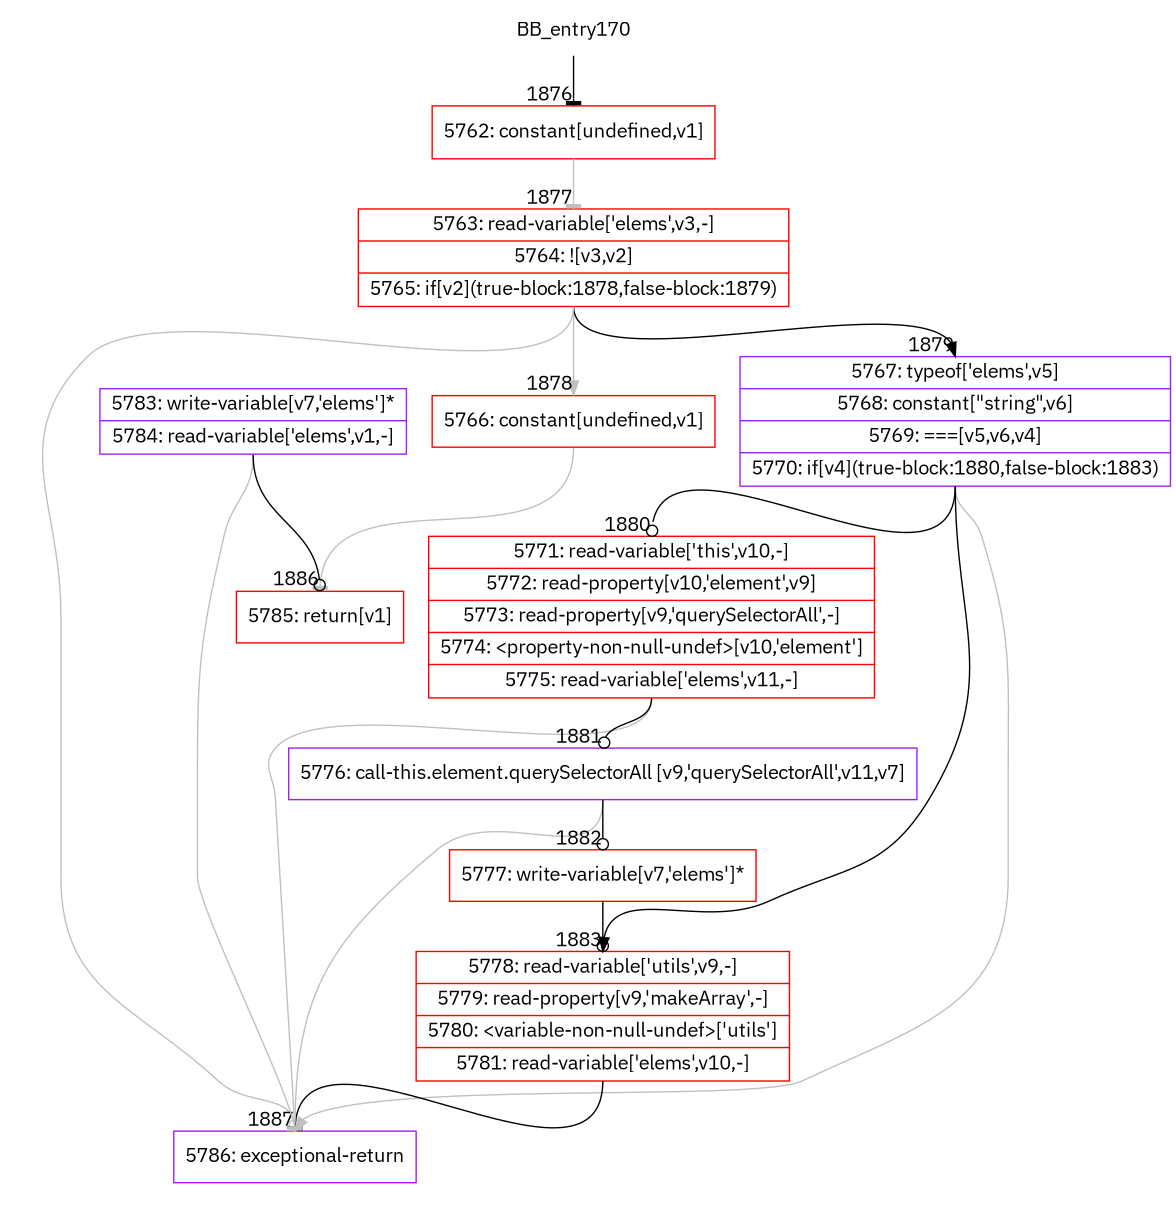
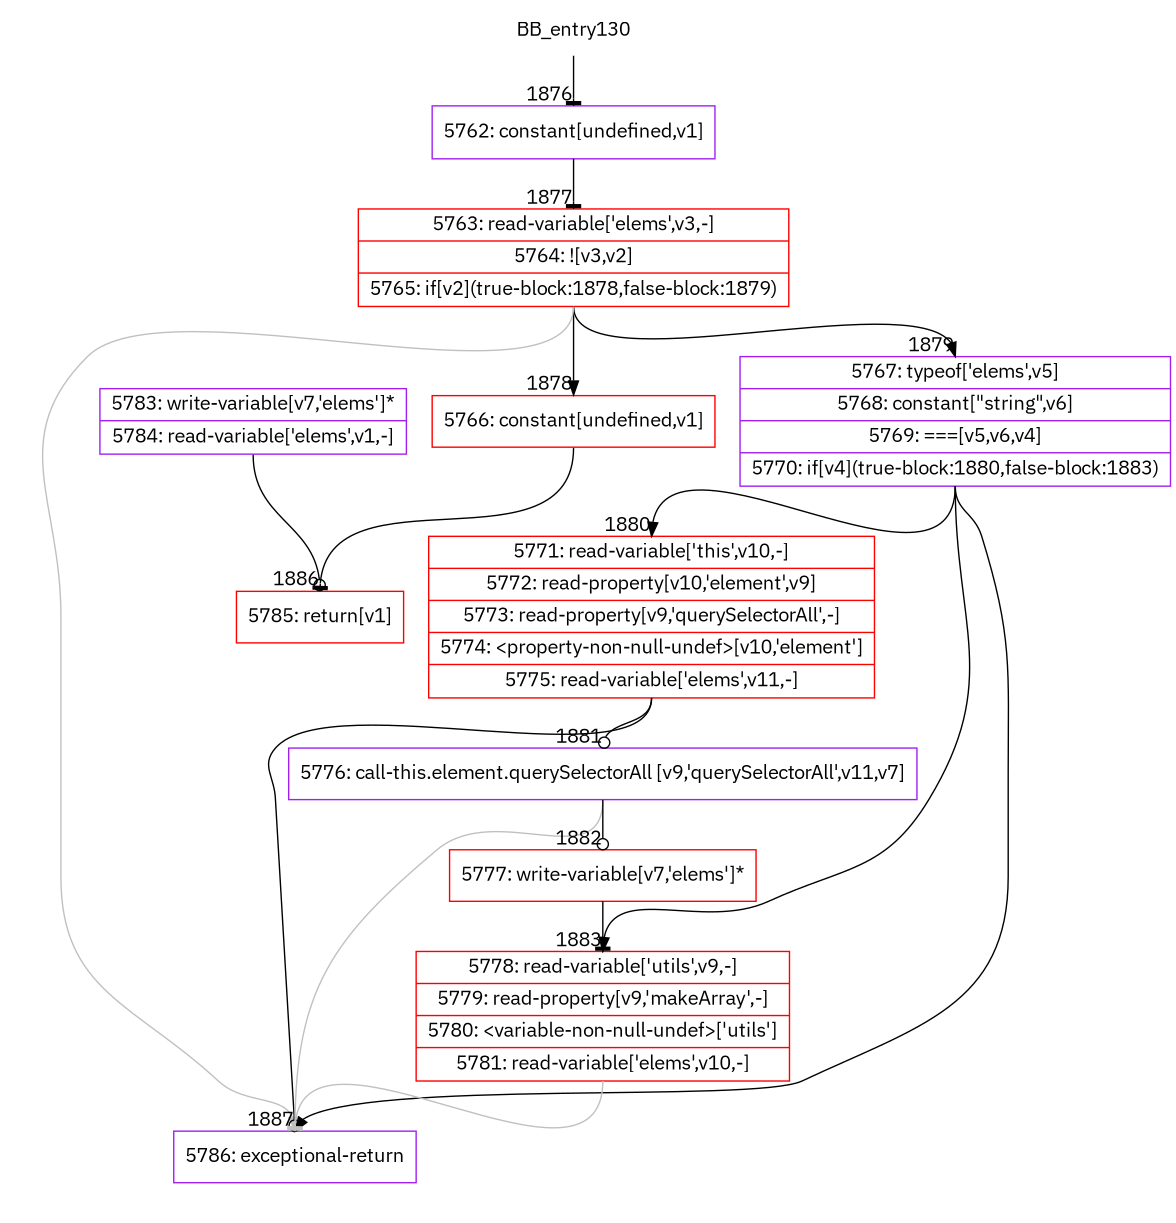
(574, 31) -> (574, 31)
(574, 132) -> (574, 132)
(574, 180) -> (574, 180)
(574, 344) -> (574, 344)
(810, 513) -> (810, 513)
(450, 519) -> (450, 519)
(53, 536) -> (53, 536)
(285, 743) -> (285, 743)
(197, 795) -> none
(603, 921) -> (603, 921)
(898, 1037) -> (898, 1037)
(452, 1107) -> (452, 1107)
